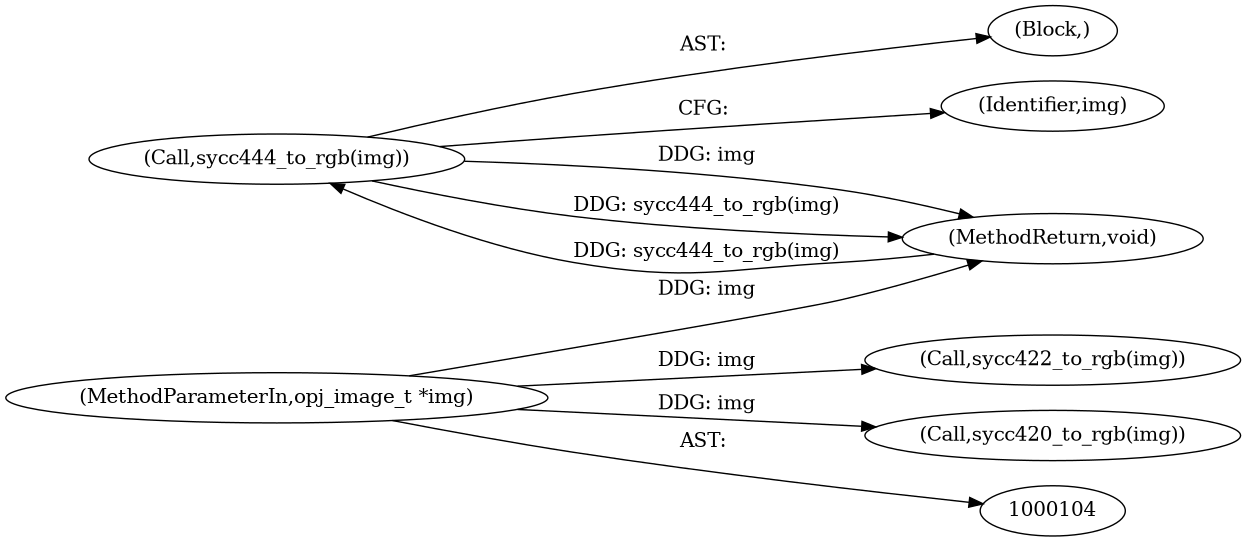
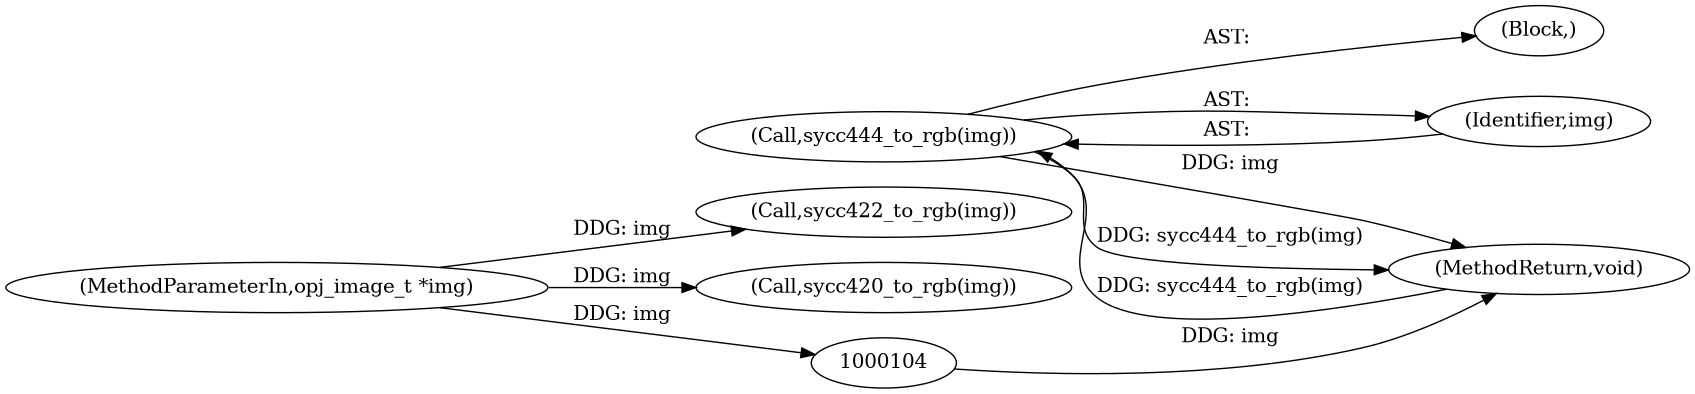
(707, 110) -> (1230, 101)
none -> (1261, 145)
(690, 328) -> (1224, 368)
(707, 442) -> (622, 315)
